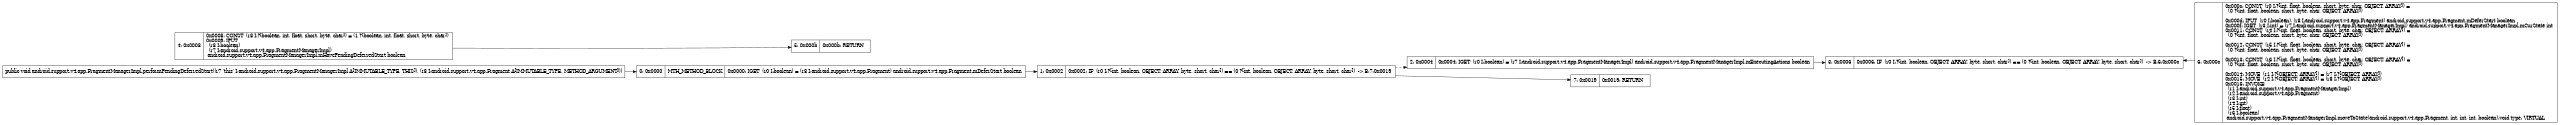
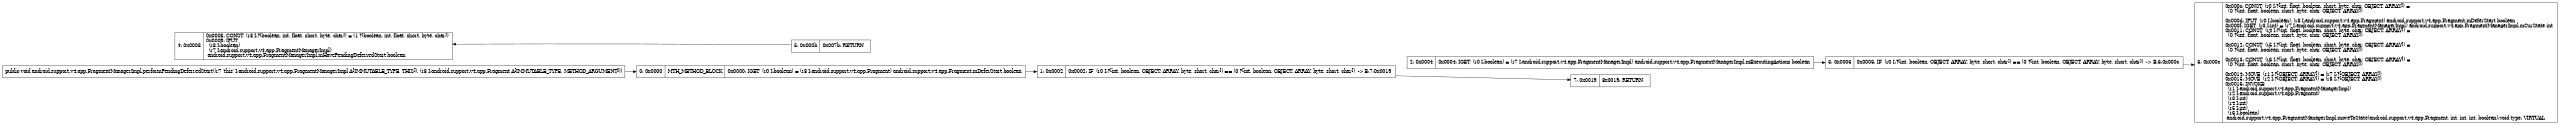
(845, 46) -> (845, 46)
(620, 48) -> (624, 44)
(2191, 60) -> (2187, 65)
(1400, 67) -> none
(1625, 81) -> (1625, 81)
(2238, 109) -> (2236, 109)
